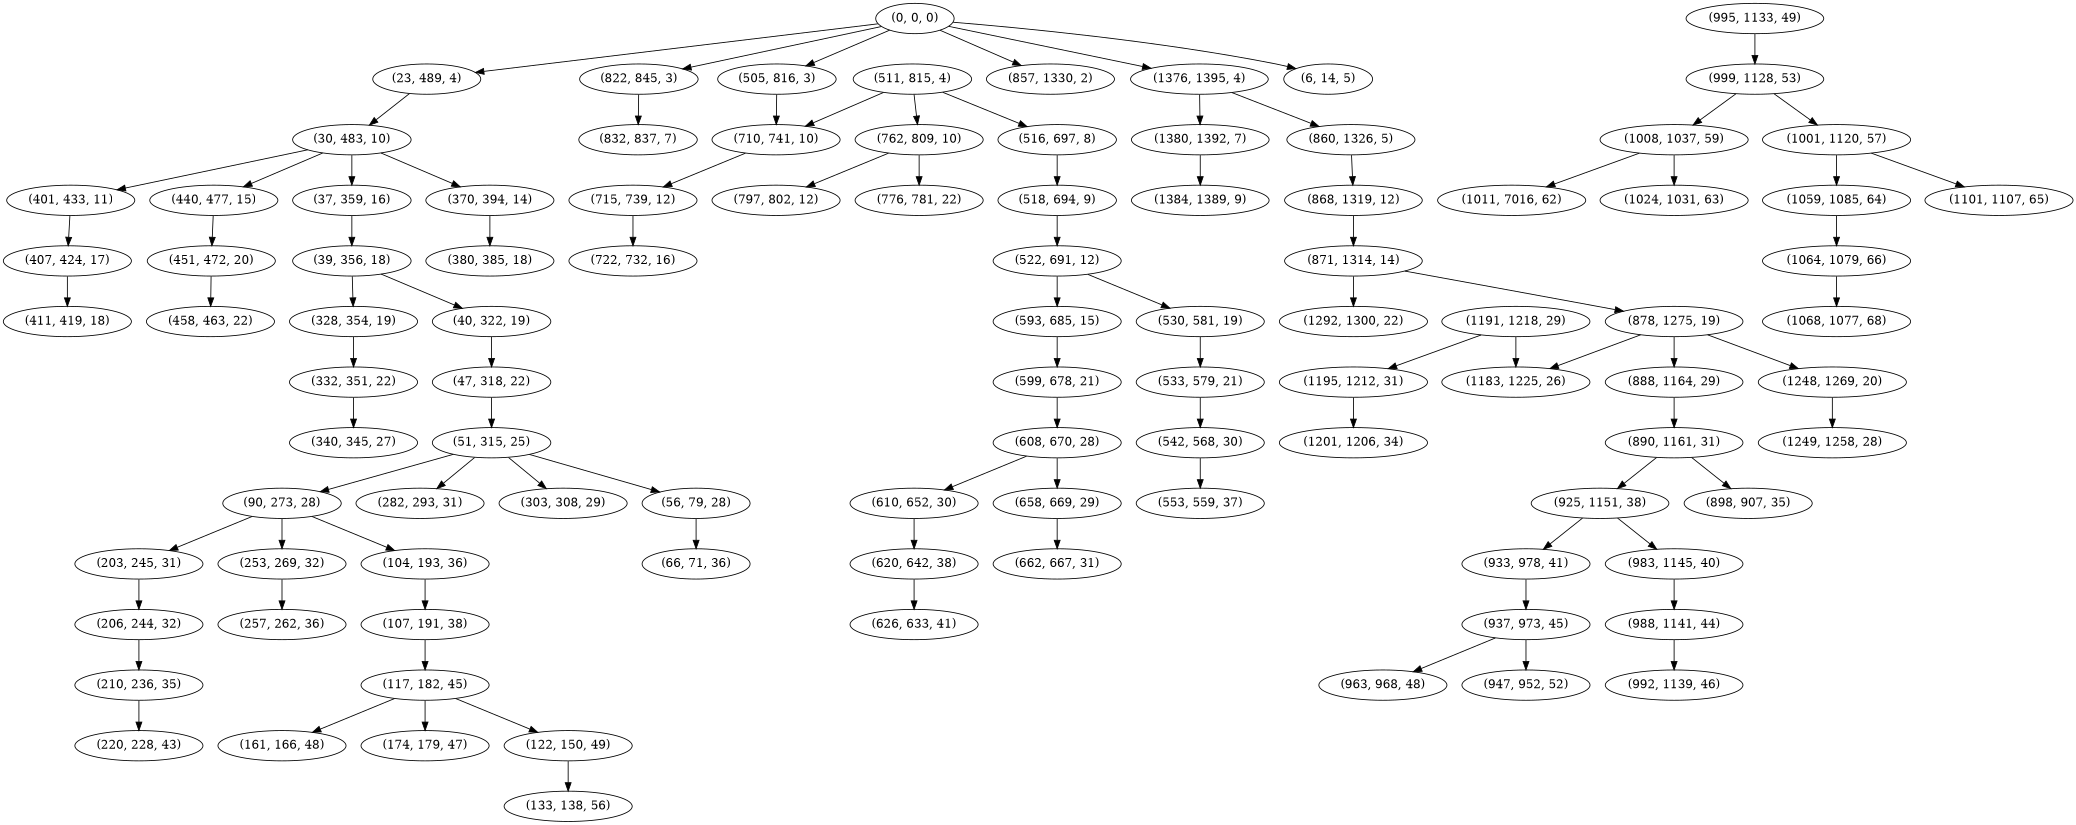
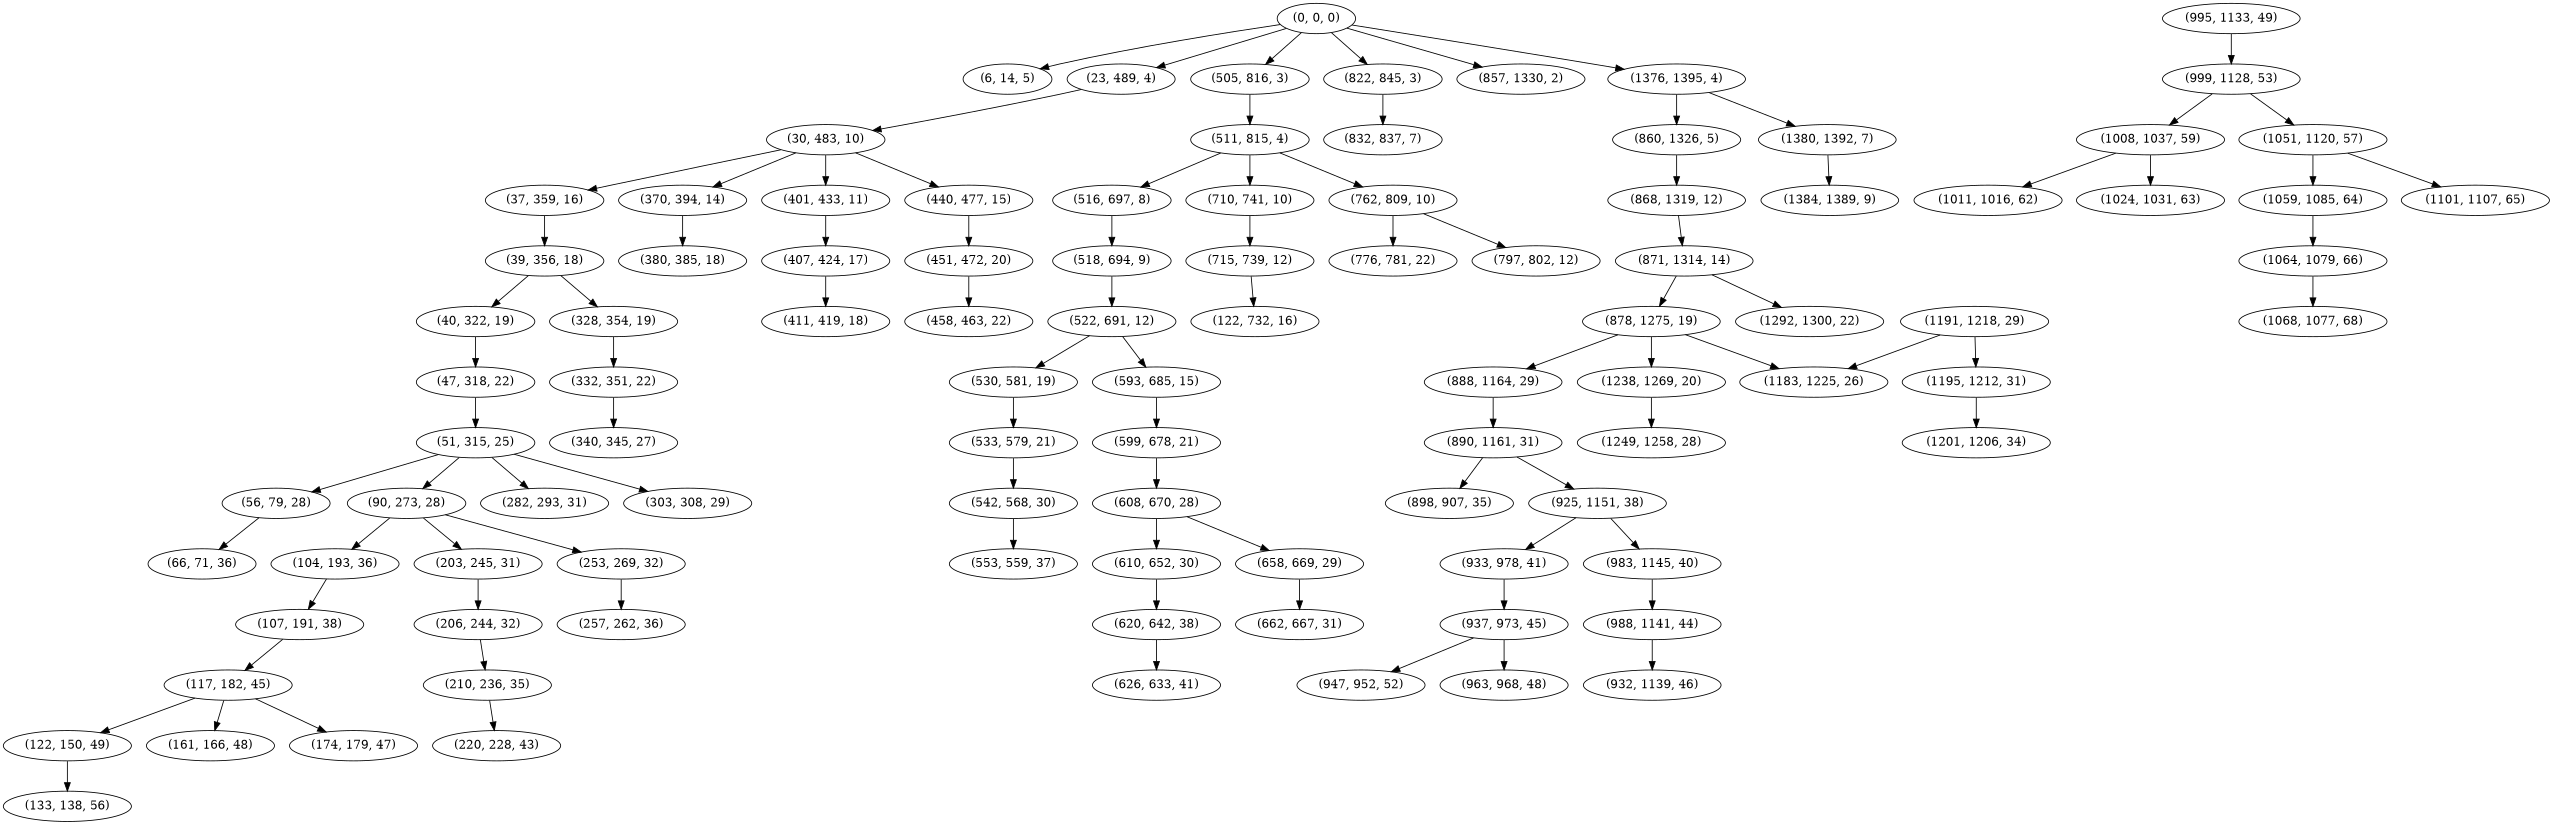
(777, 105) -> (1250, 105)
(1837, 140) -> (2313, 140)
(1512, 200) -> (1988, 200)
(633, 261) -> (1255, 322)
(1832, 382) -> (1651, 382)
(1674, 685) -> (1652, 685)
